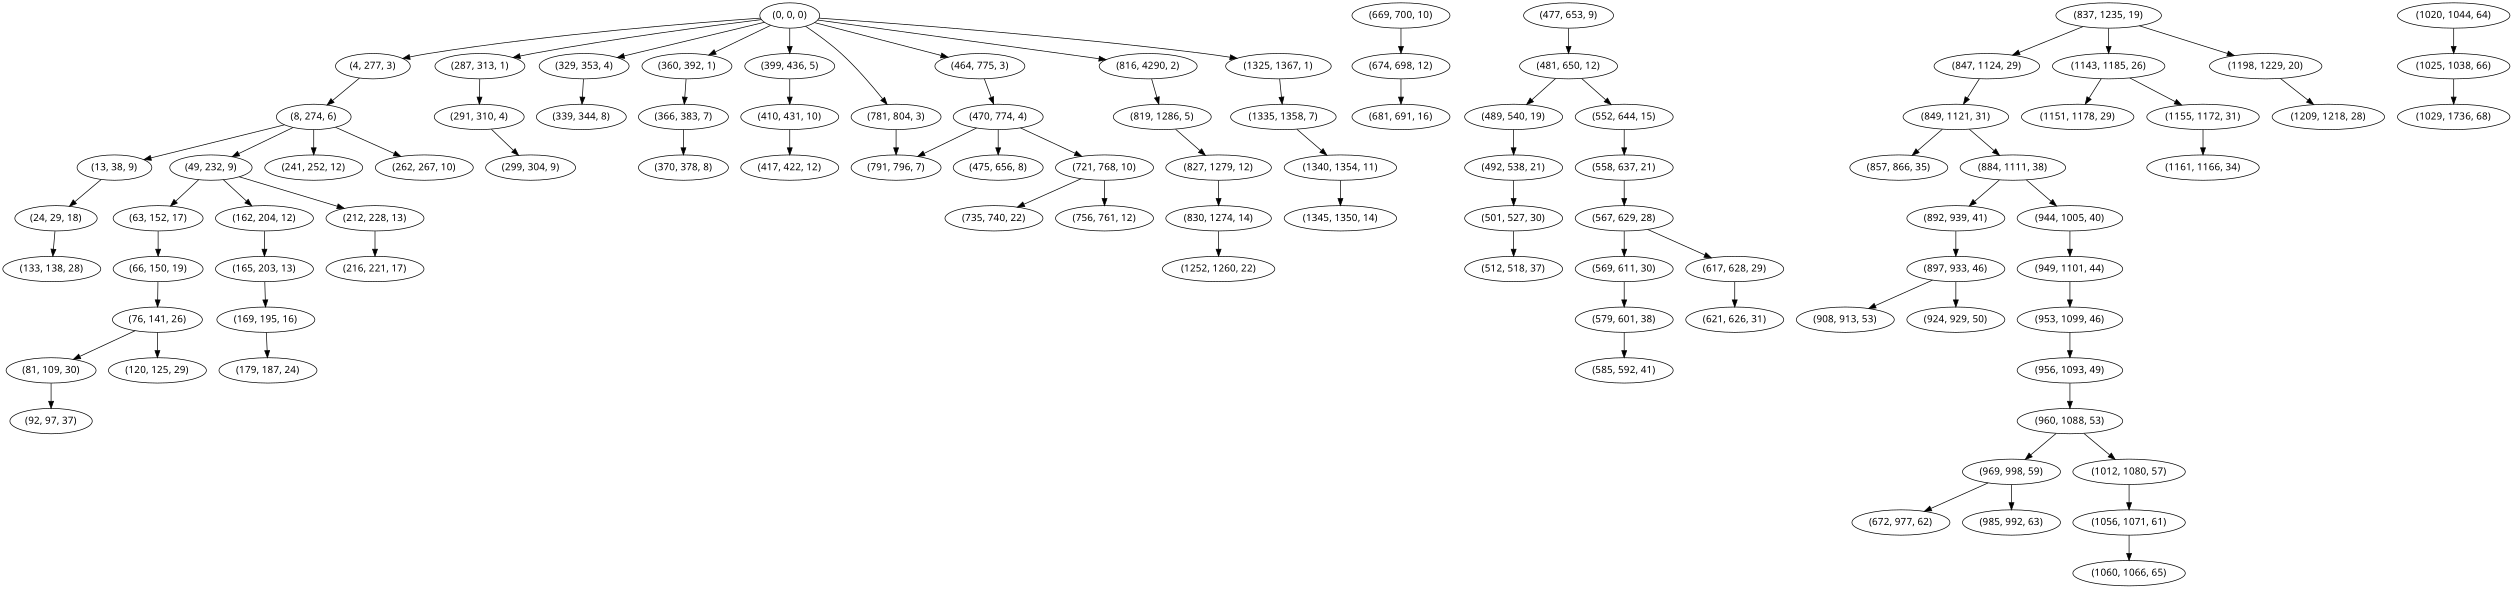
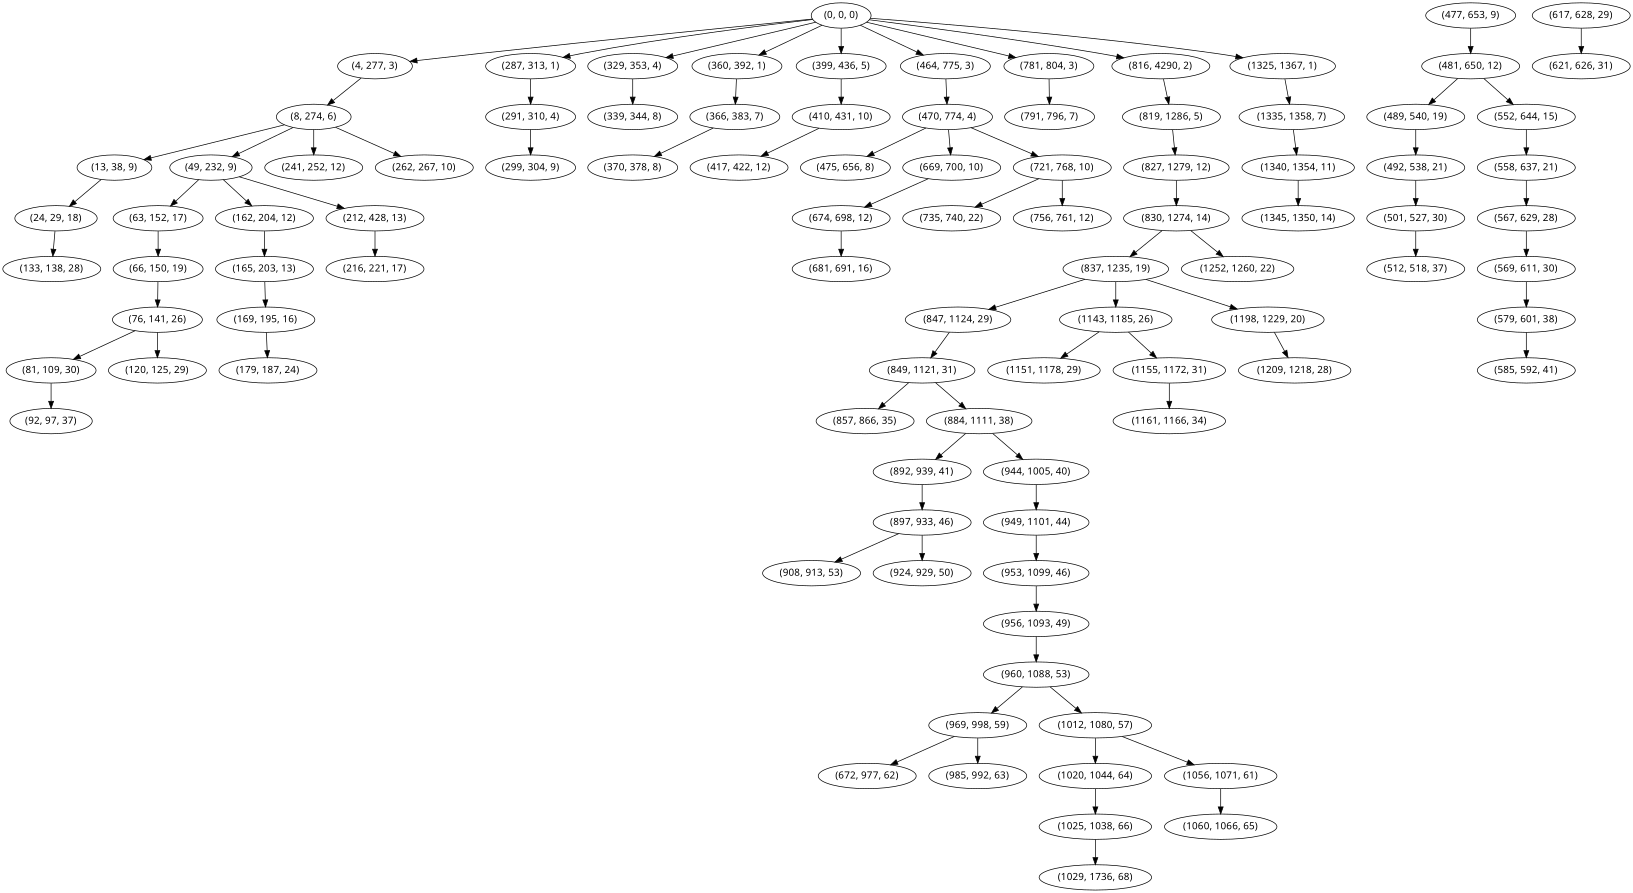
(950, 141) -> (949, 139)
(375, 218) -> (375, 218)
none -> (1149, 241)
(1676, 242) -> none
none -> (1095, 747)
